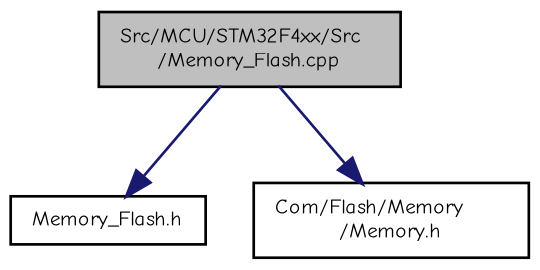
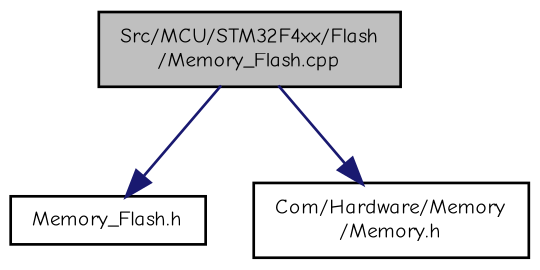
(250, 49) -> (250, 49)
(391, 220) -> (391, 220)
